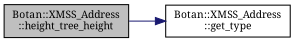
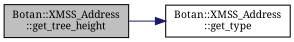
(66, 21) -> (66, 21)
